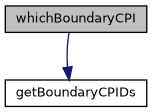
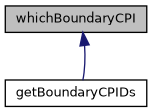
(67, 50) -> (85, 63)
